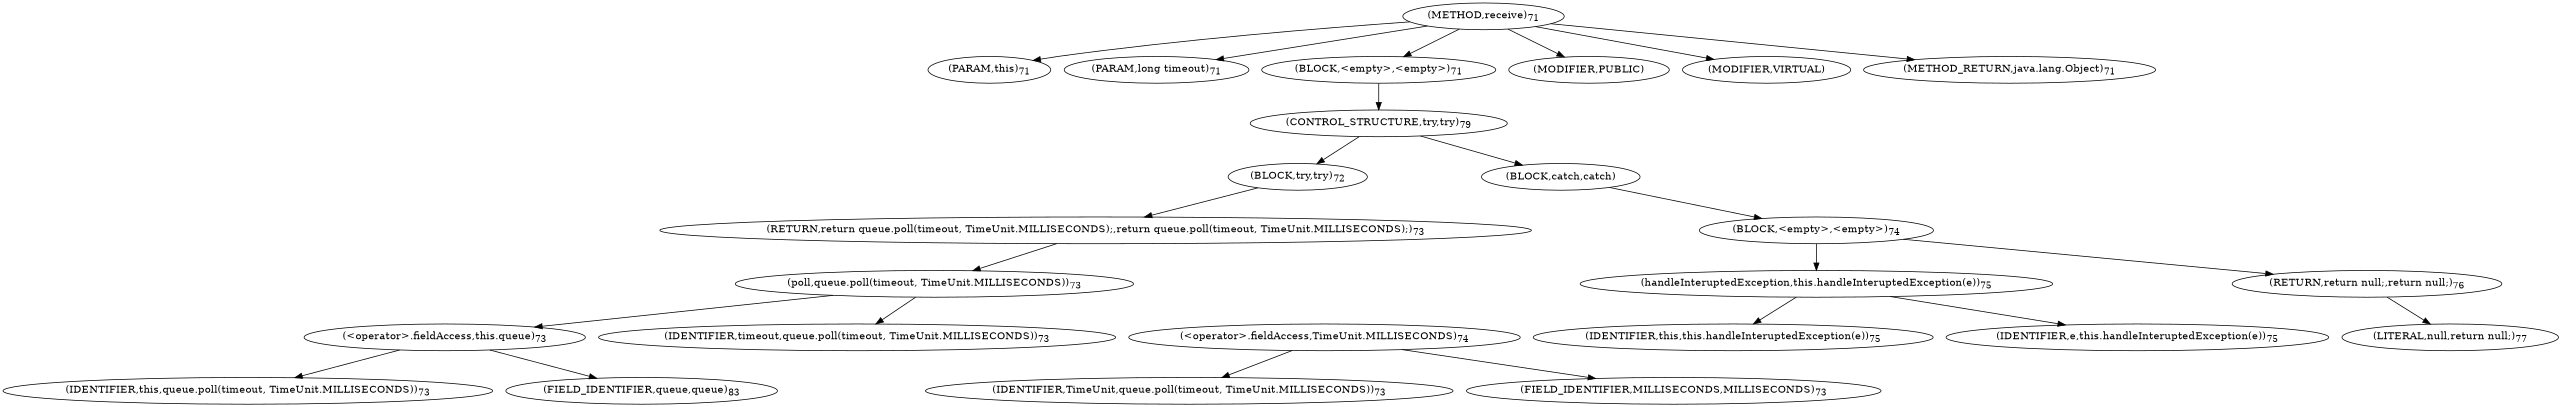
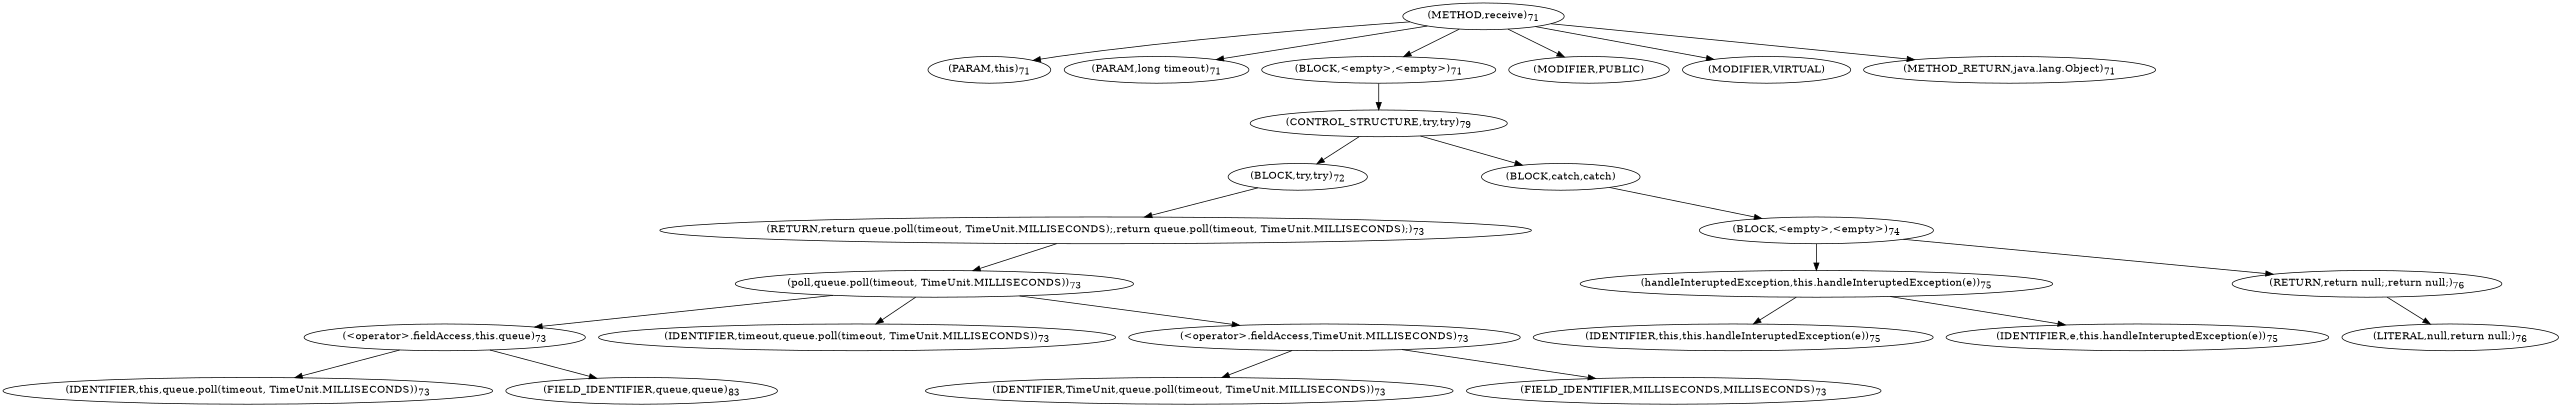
none -> (1126, 310)
(1463, 336) -> (1463, 336)
(2522, 336) -> (2522, 336)
